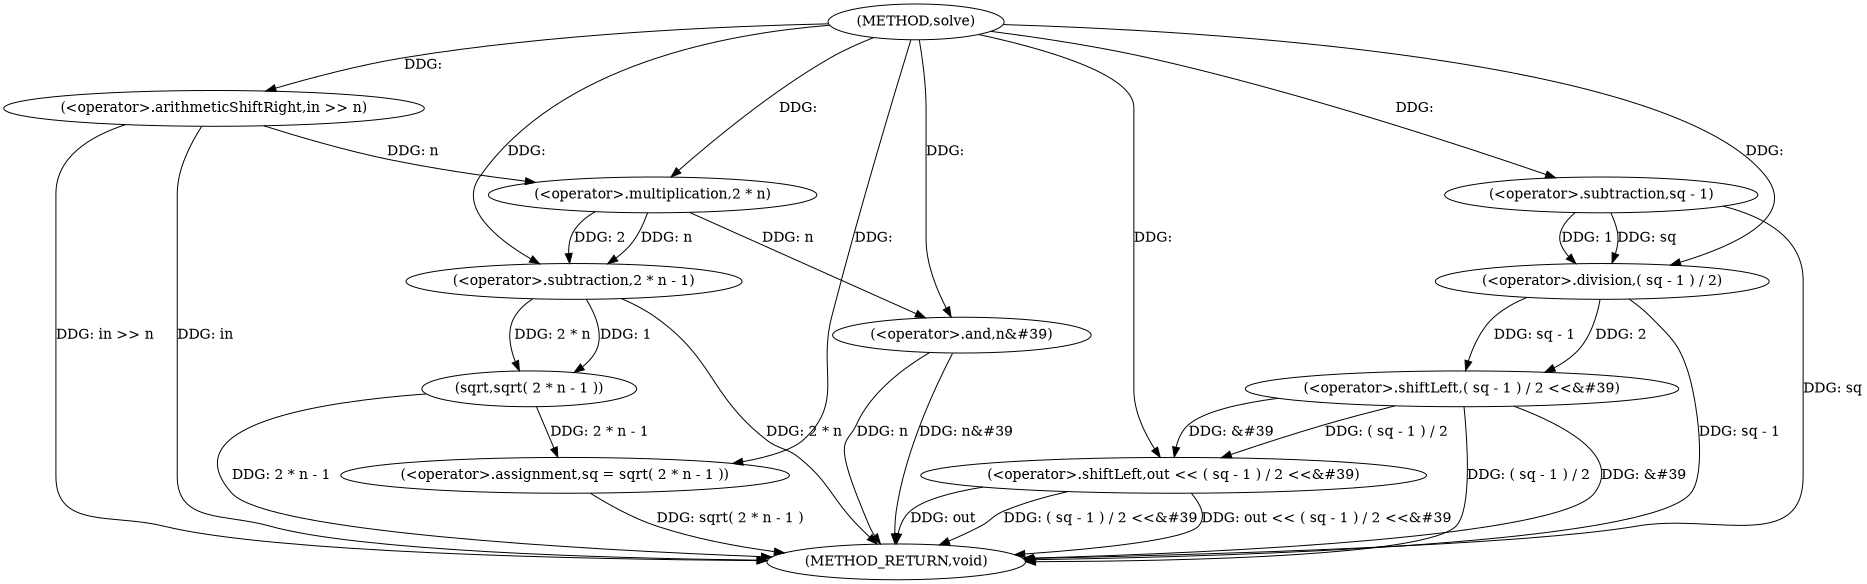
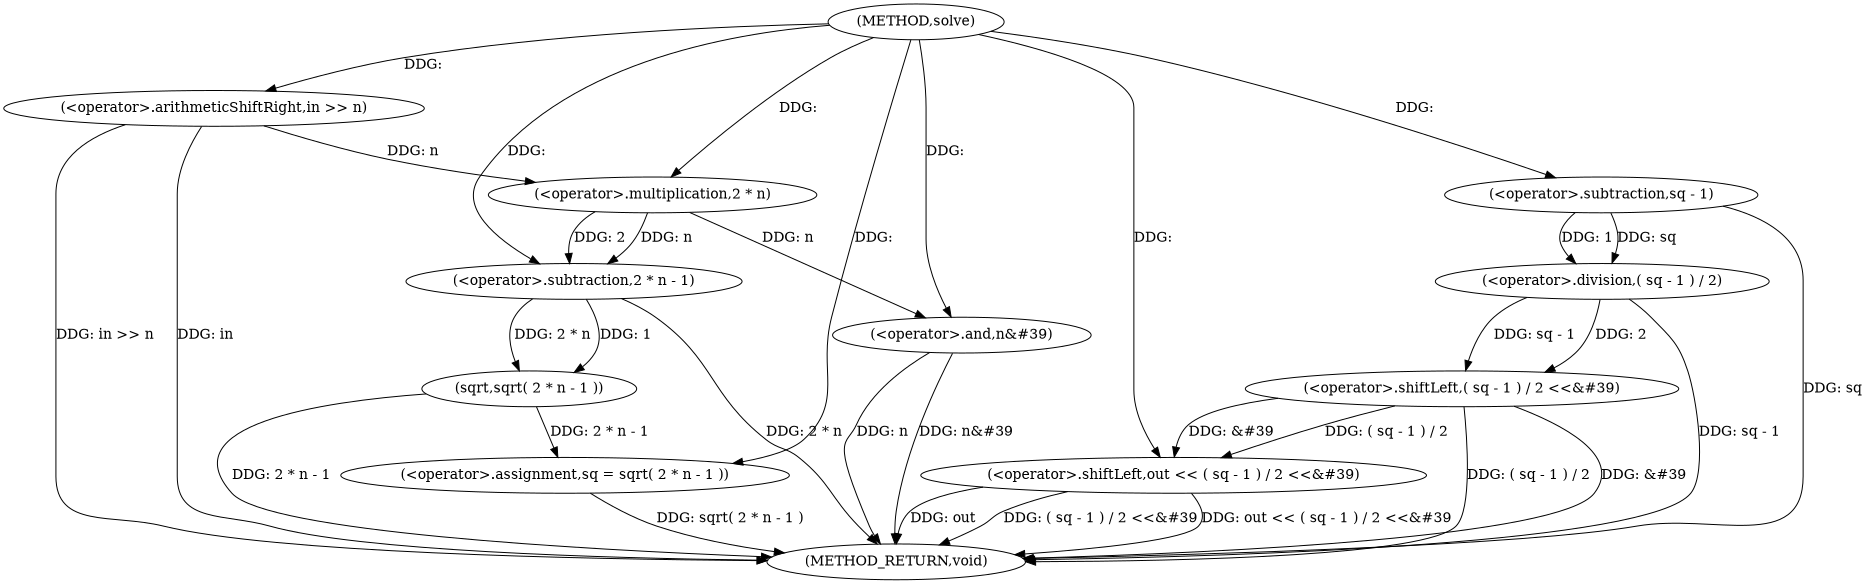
(1468, 66) -> none
